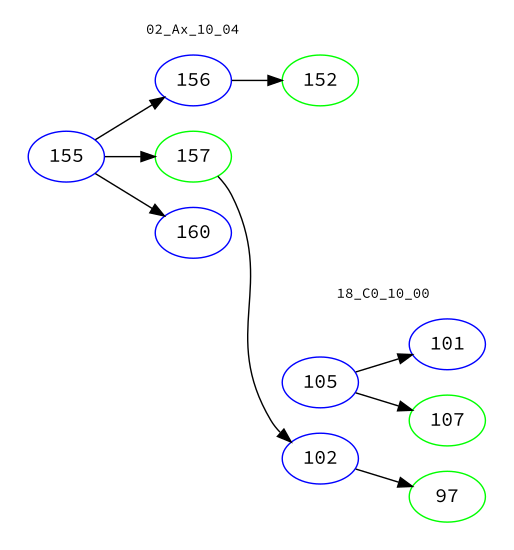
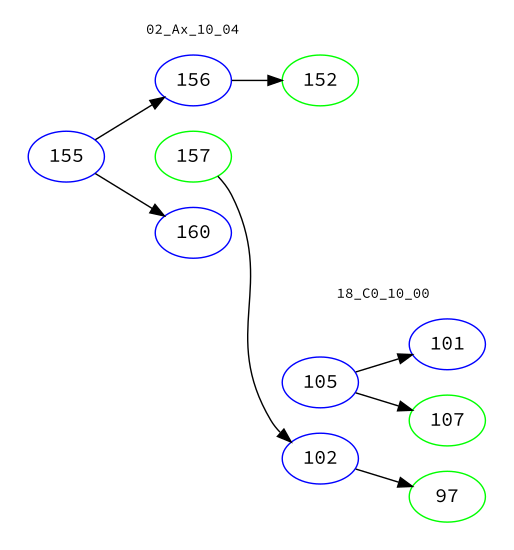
(123, 157) -> none
